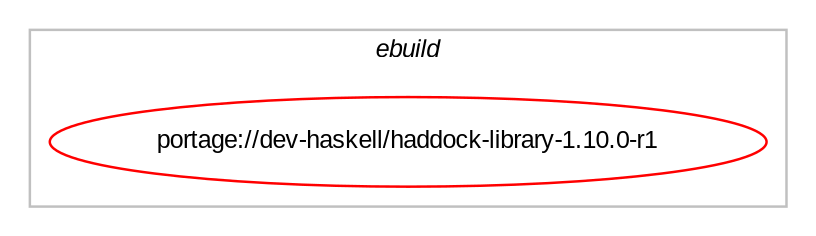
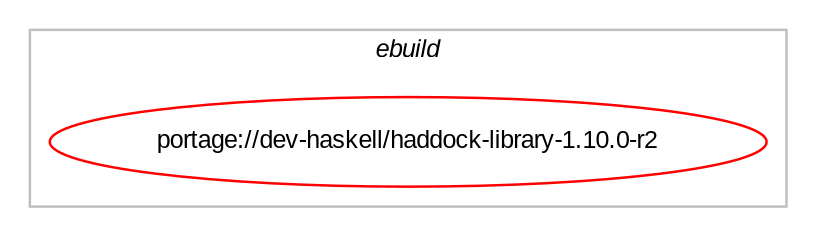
(408, 142) -> (408, 142)
